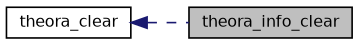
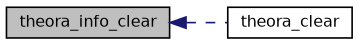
(168, 23) -> (207, 23)
